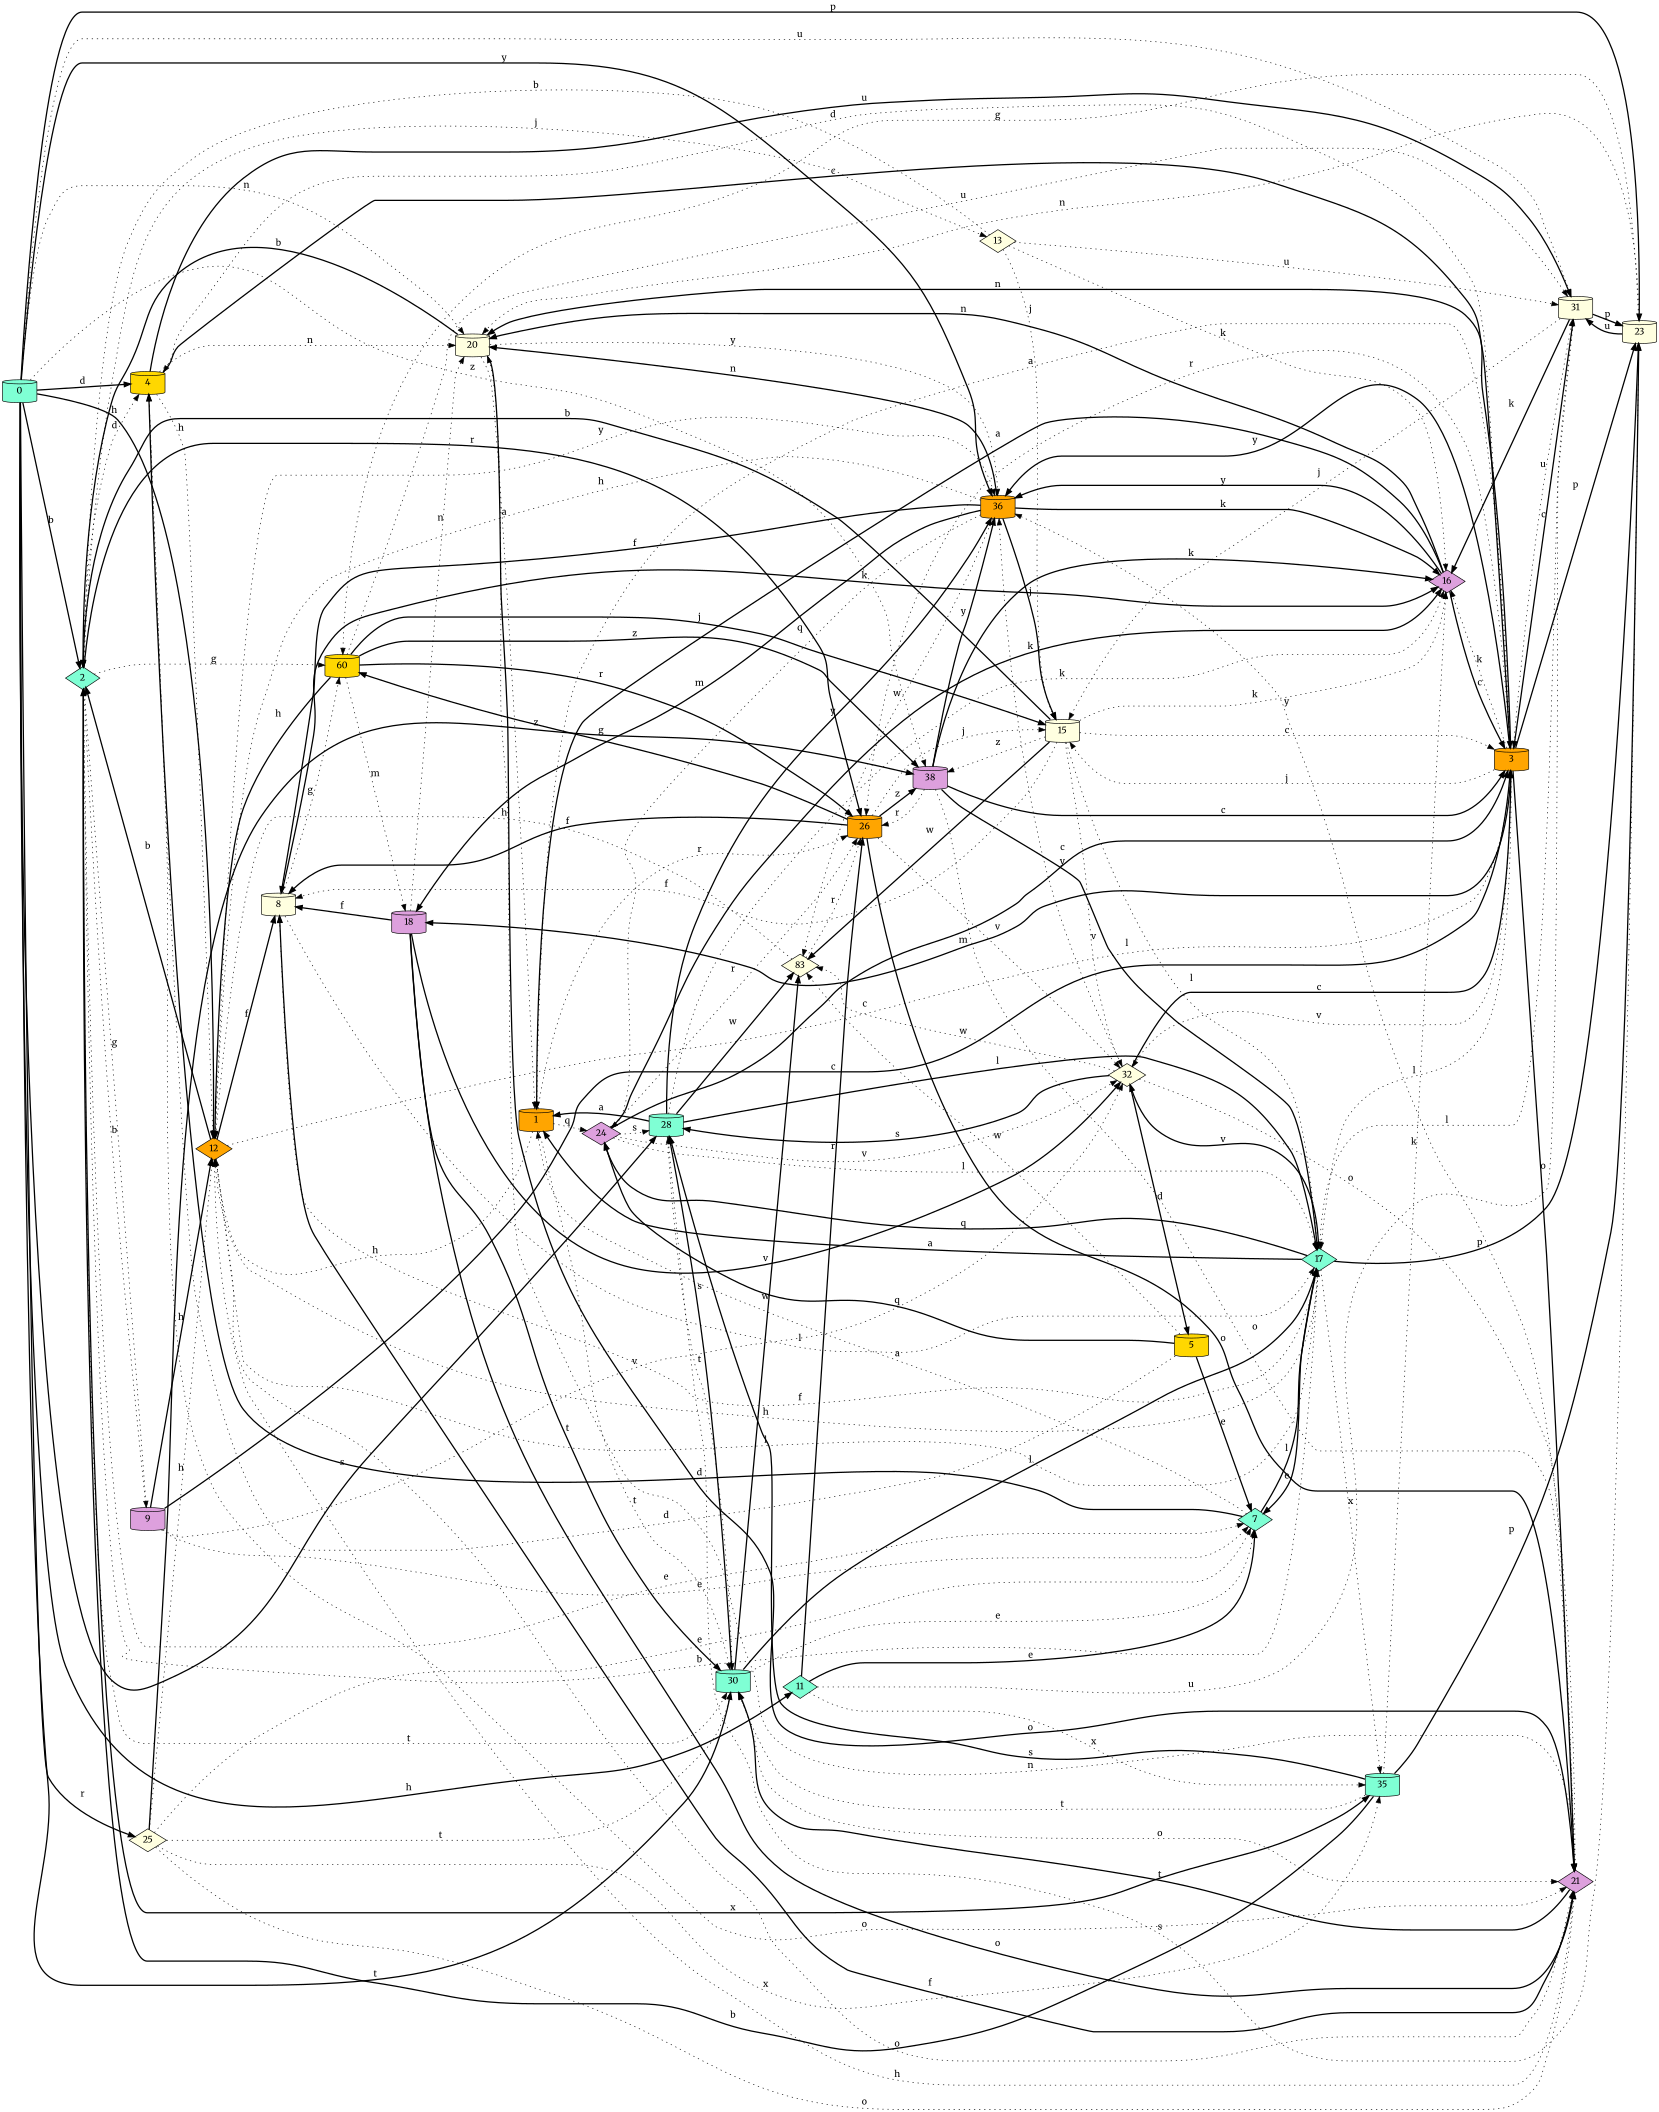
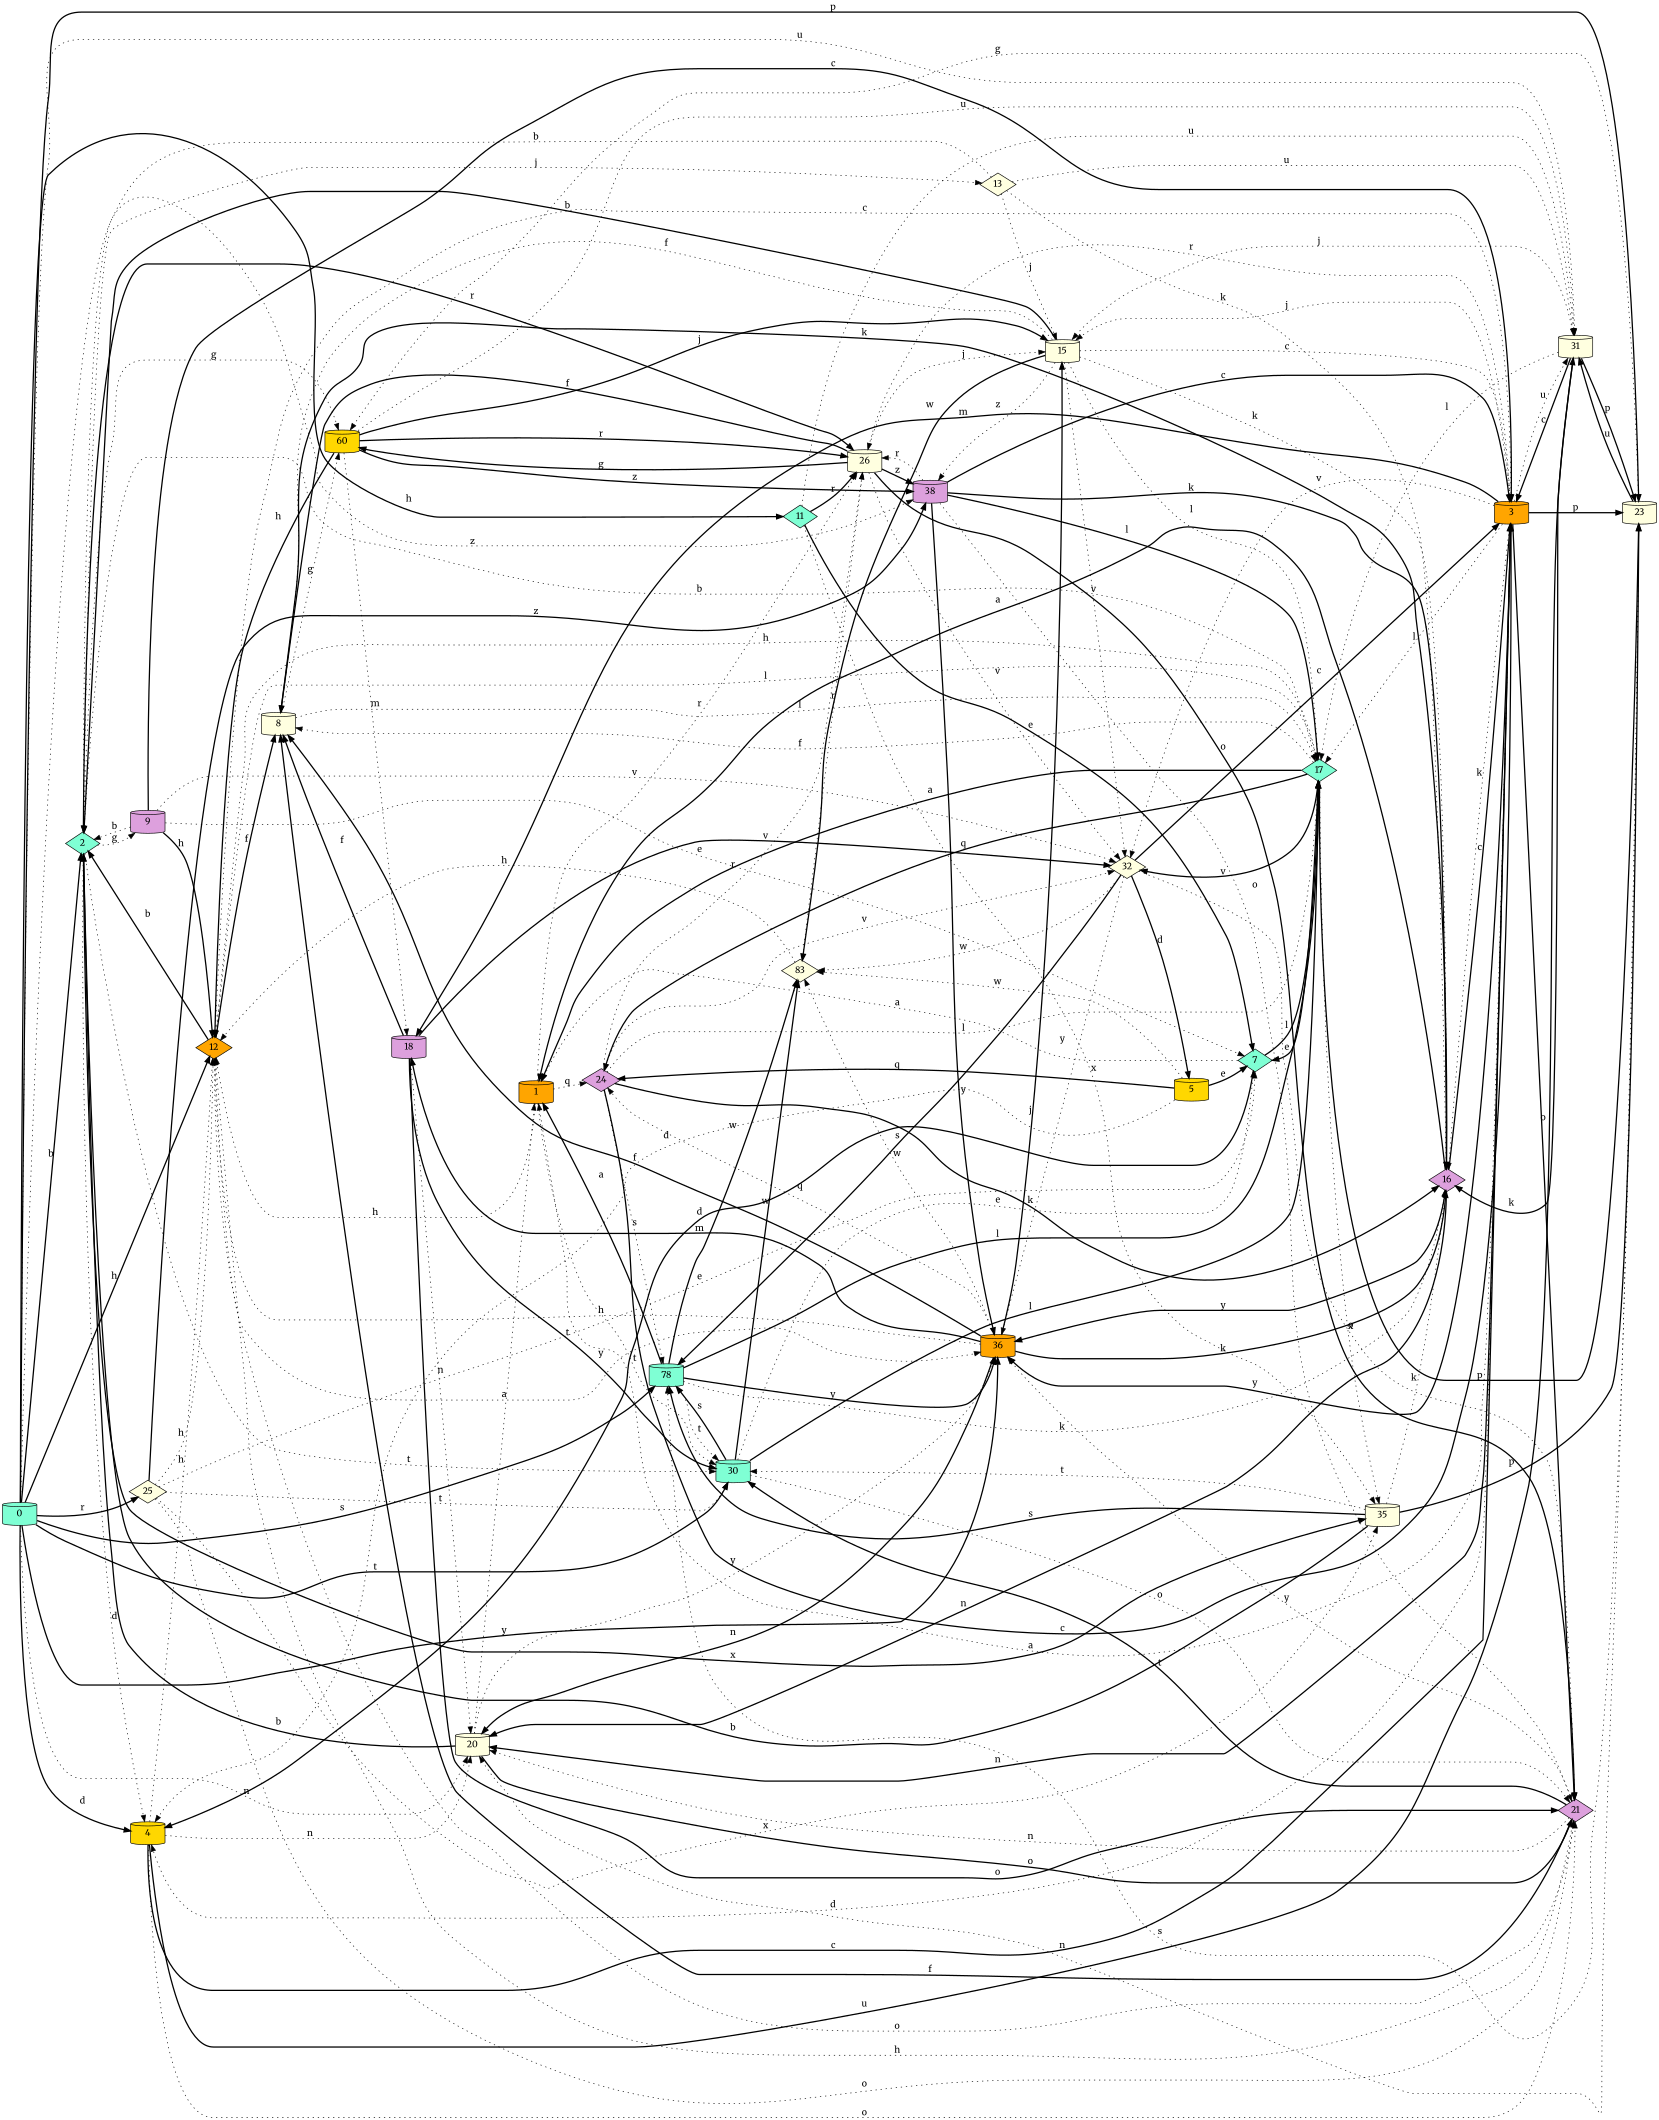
(865, 827) -> (865, 461)
(666, 1125) -> (666, 1375)
(269, 1647) -> none
(1382, 1785) -> (1382, 1515)
